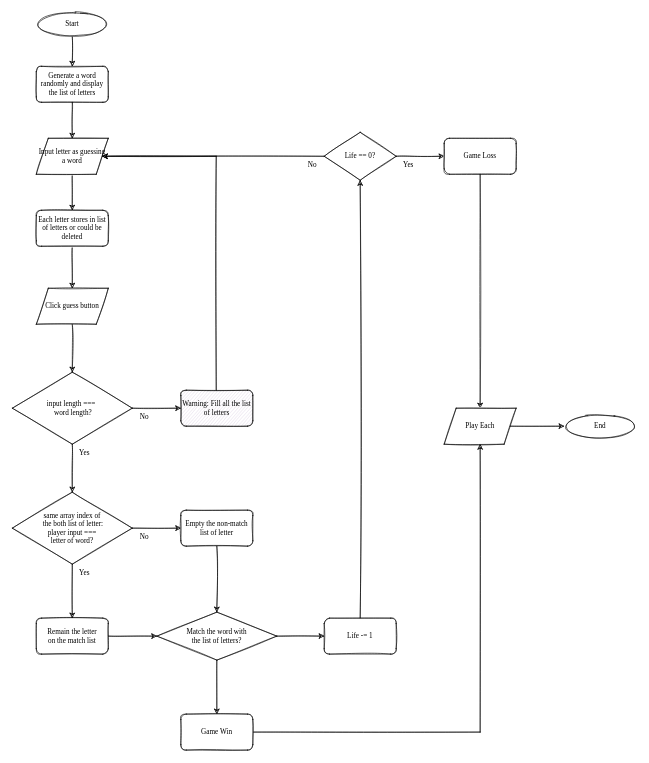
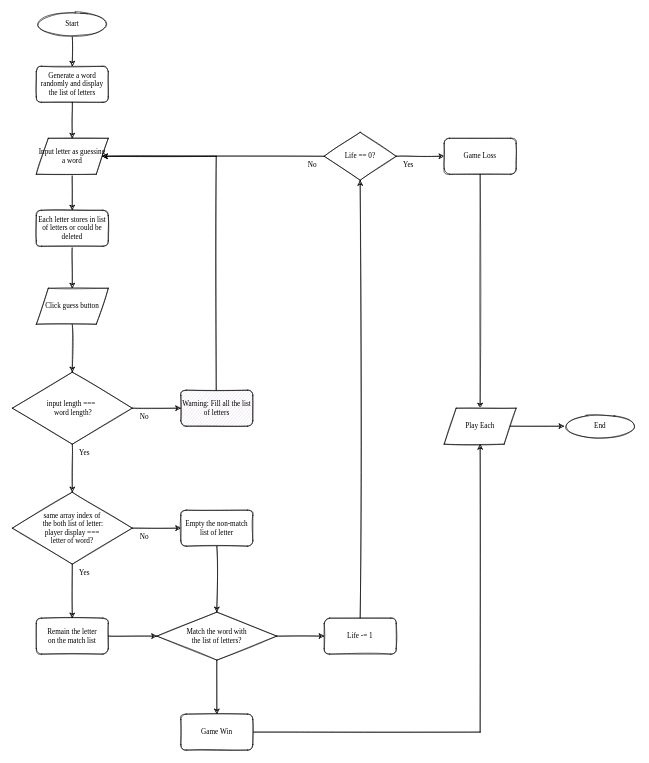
(72, 528) -> (72, 528)
